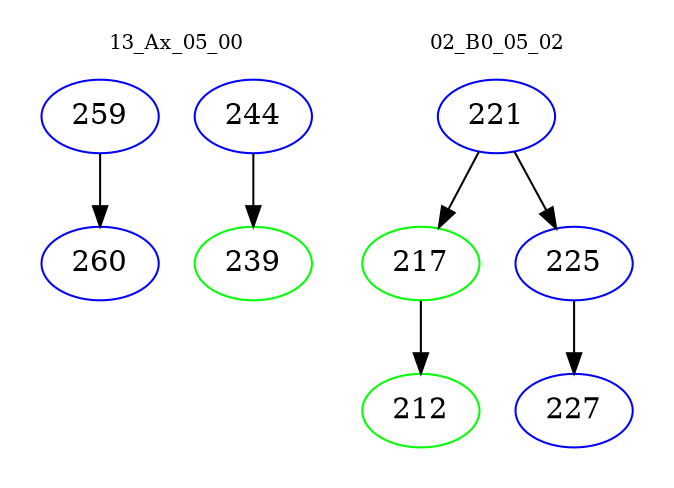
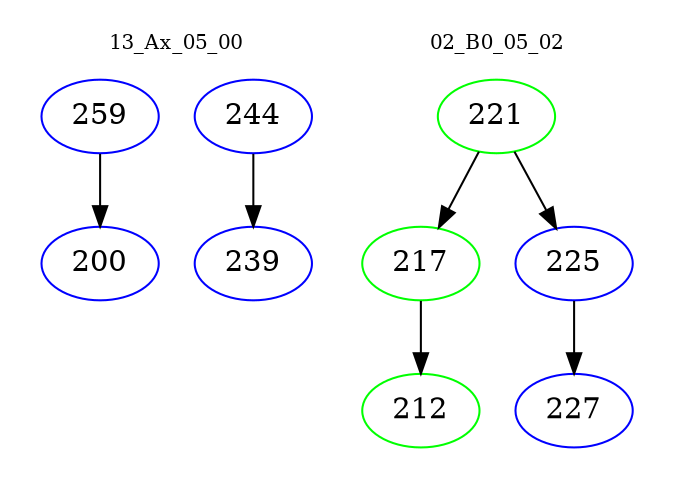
(496, 116) -> (496, 116)
(100, 264) -> (100, 264)
(253, 264) -> (253, 264)
